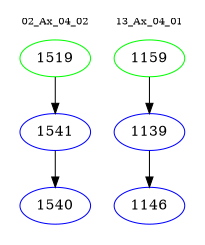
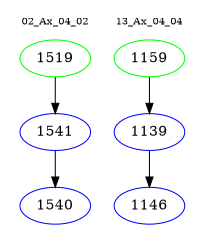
(149, 22) -> (149, 22)
